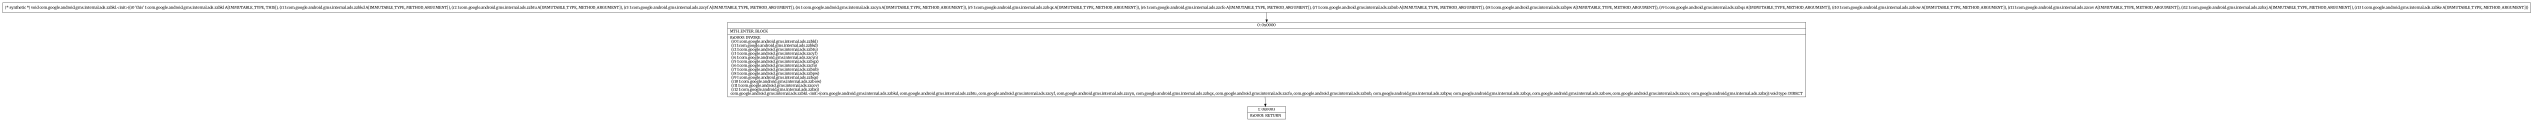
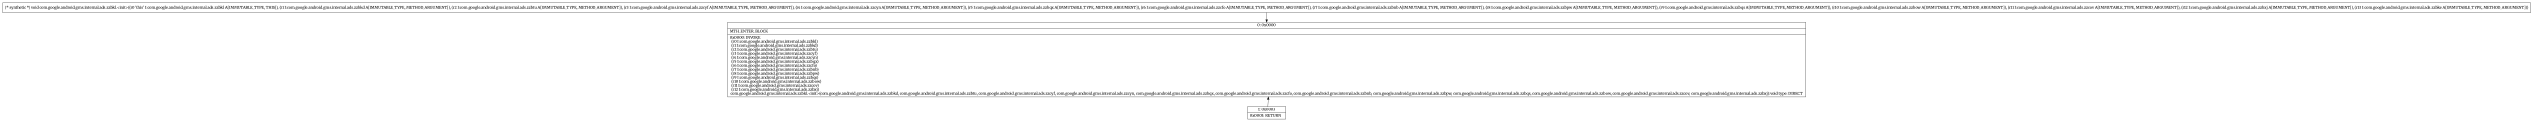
(1265, 100) -> (1268, 103)
